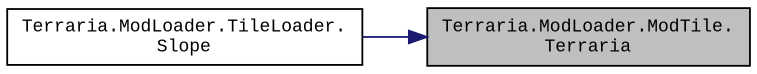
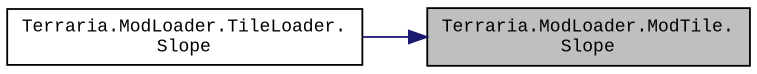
(589, 37) -> (589, 37)
